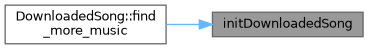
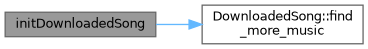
(183, 24) -> (173, 24)
